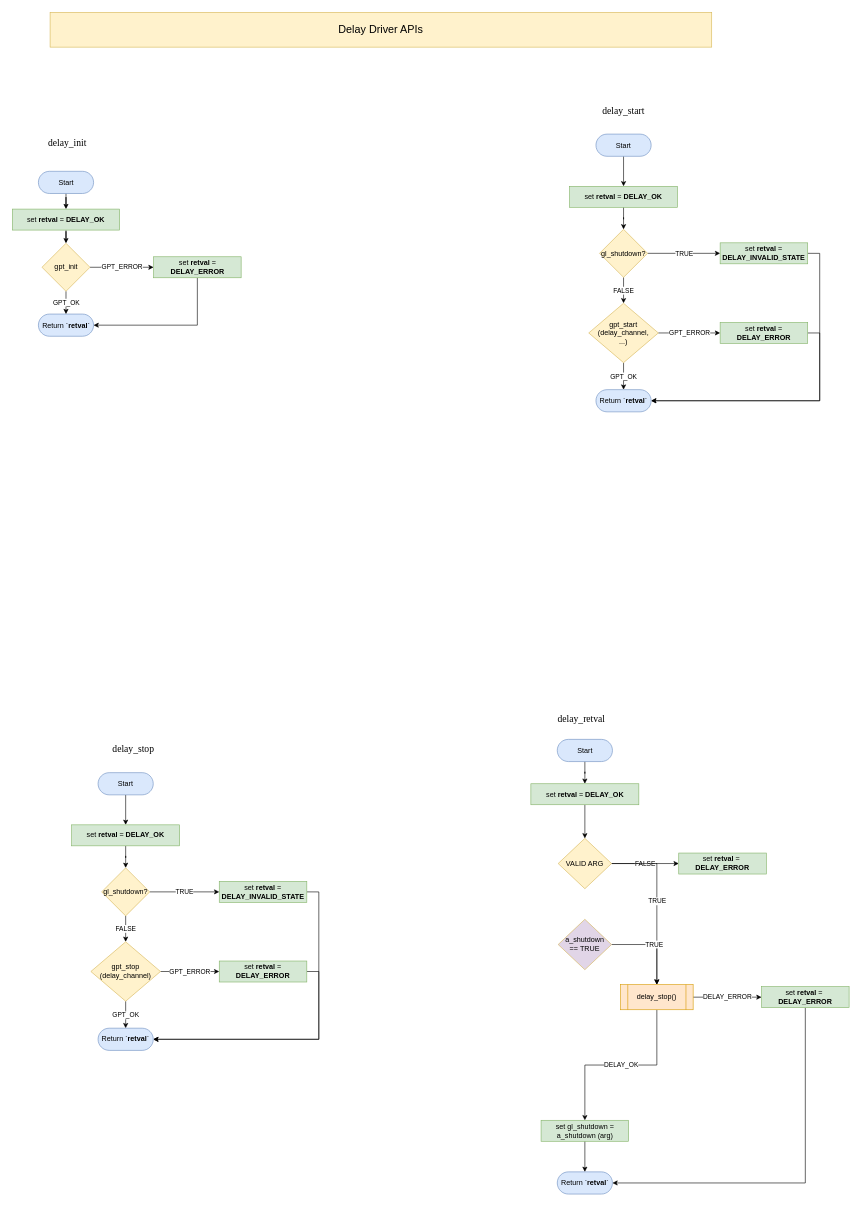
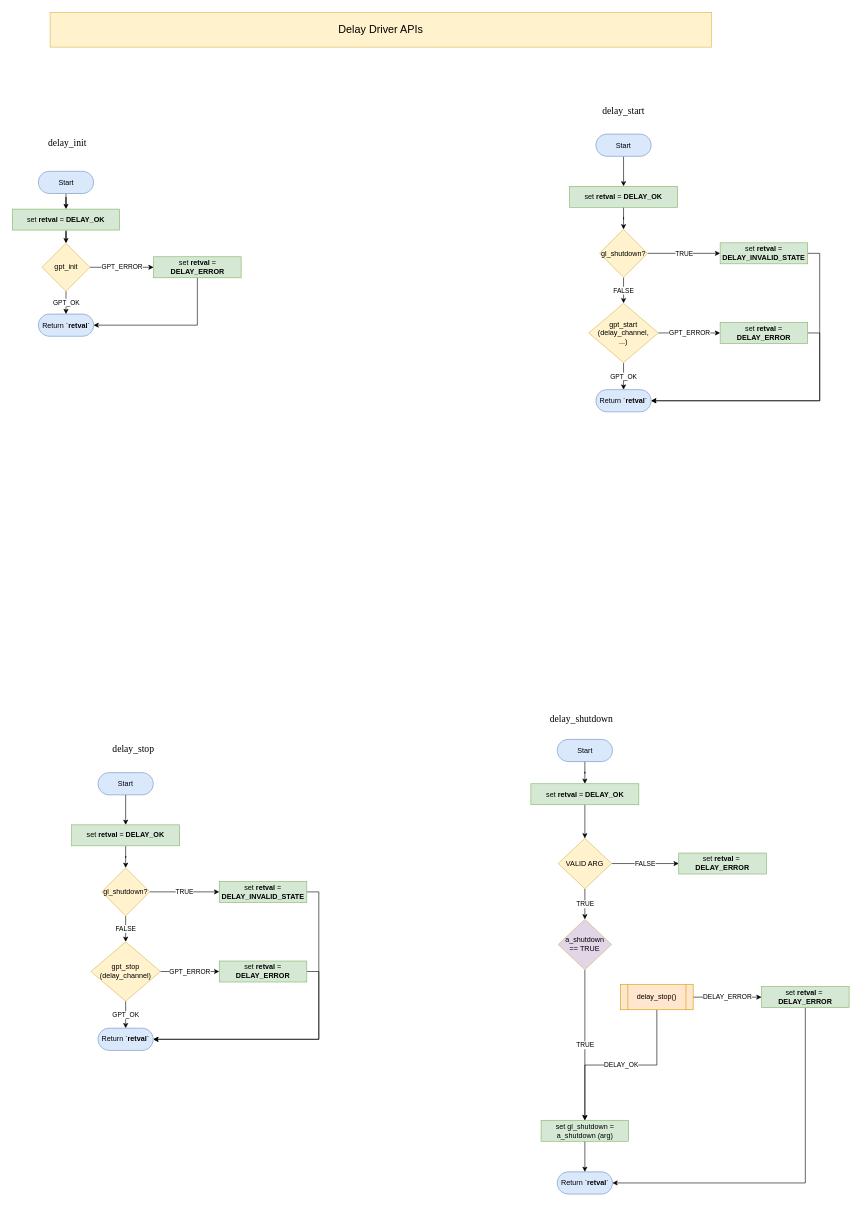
(582, 719) -> (582, 719)
(657, 900) -> (585, 907)
(633, 945) -> (585, 1016)
